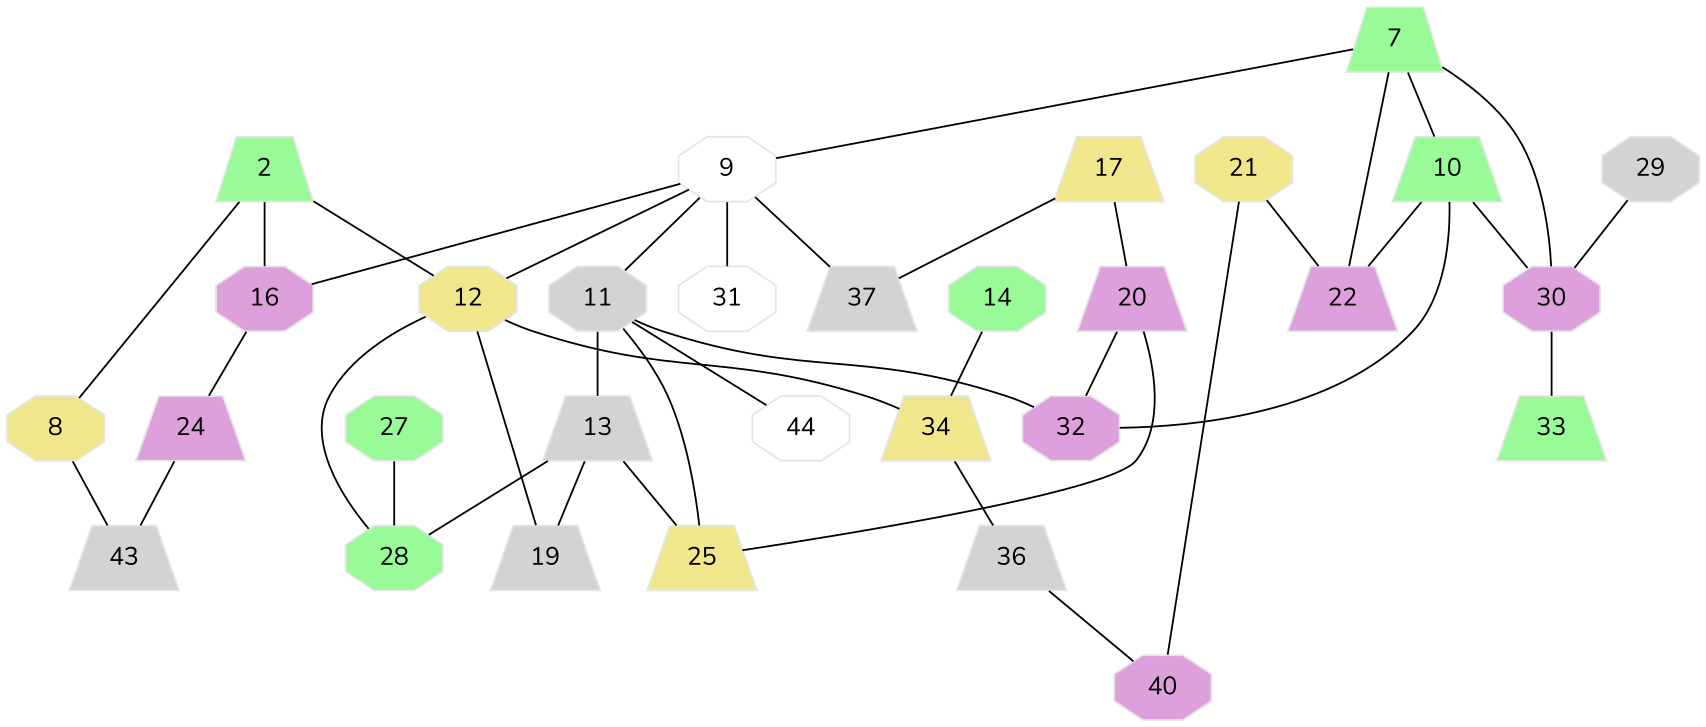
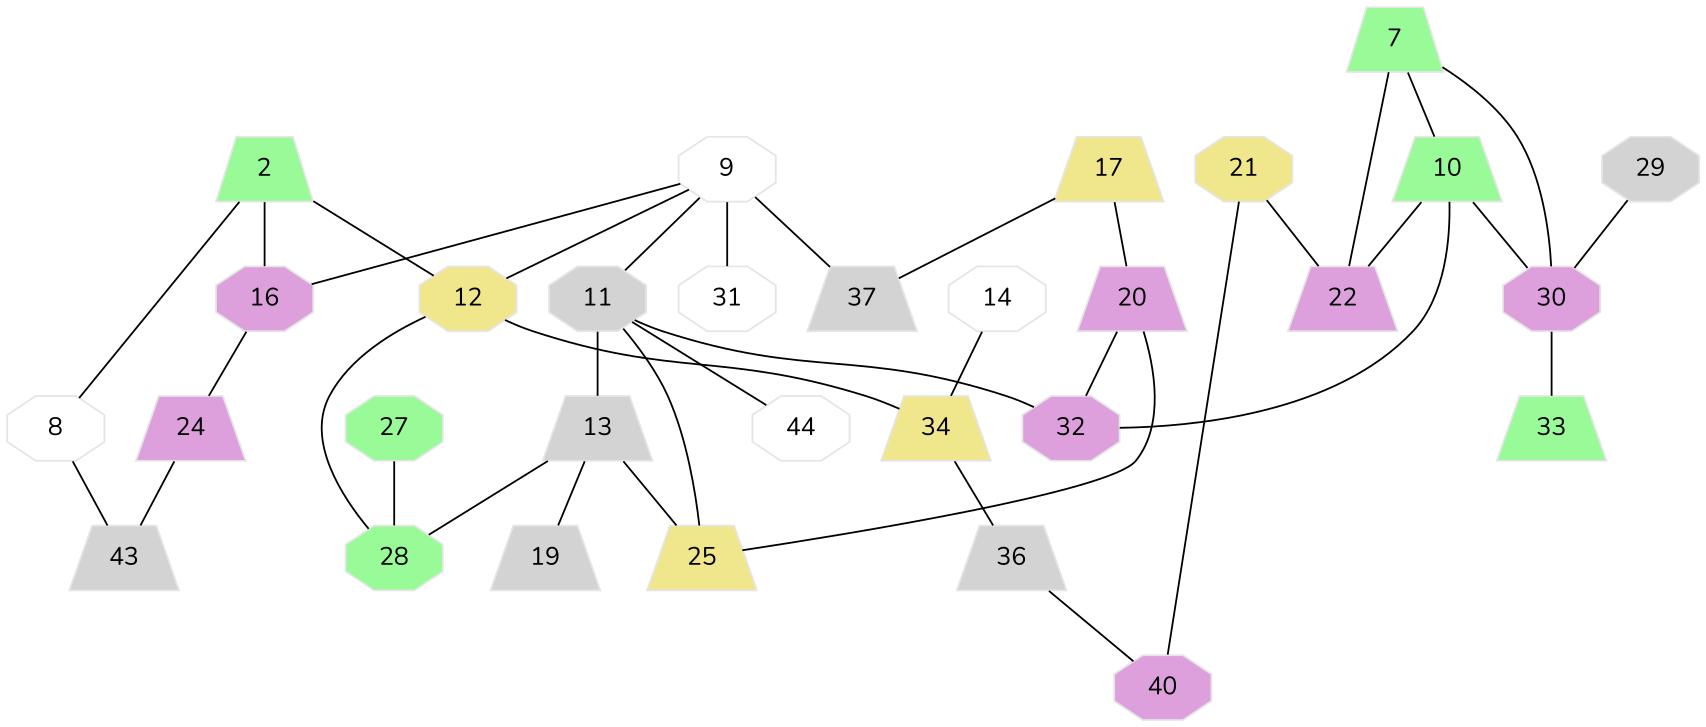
(1065, 104) -> none
(997, 299) -> (997, 299)
(56, 428) -> (56, 428)
(507, 428) -> none
